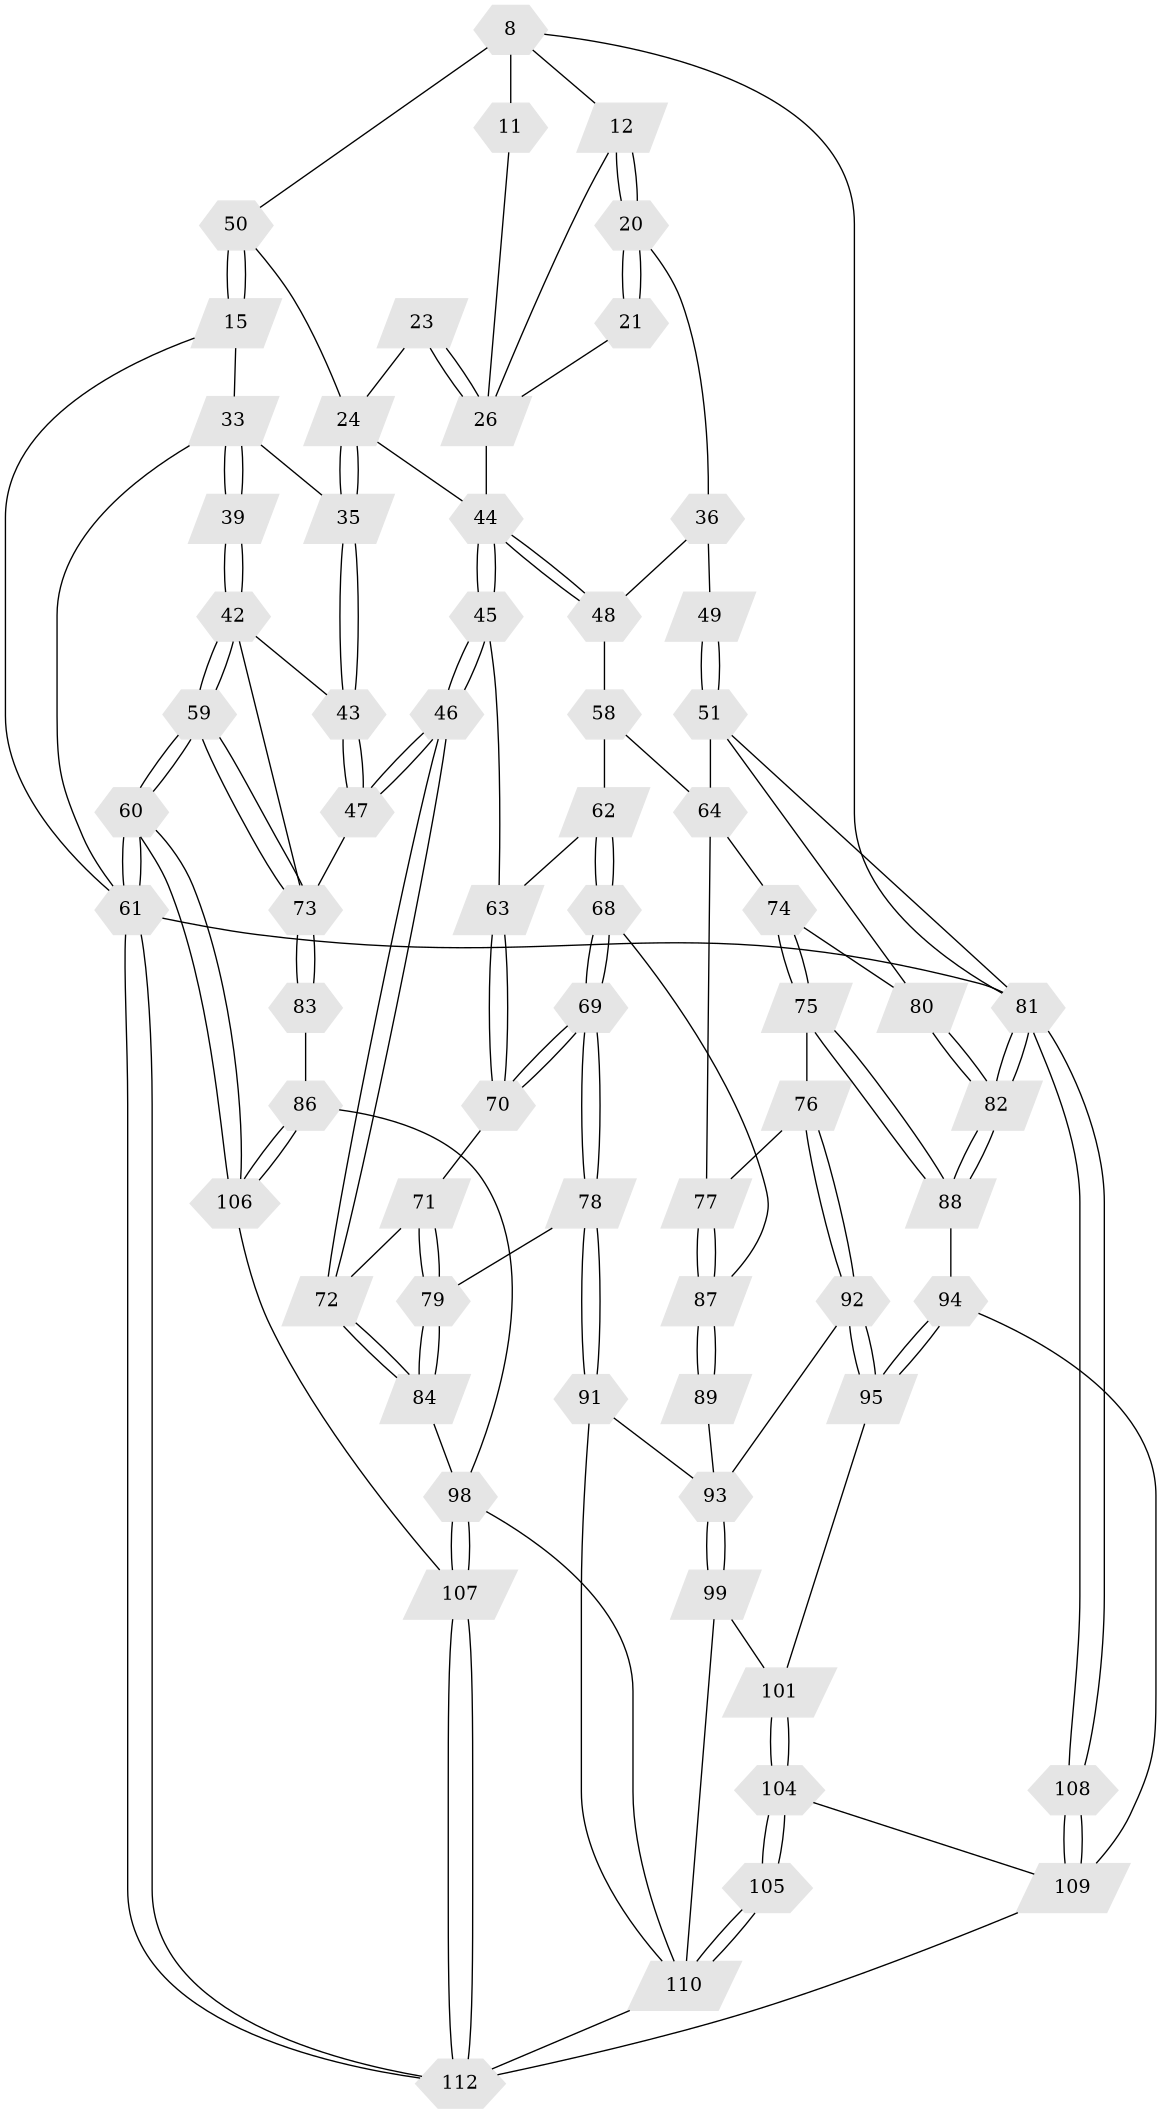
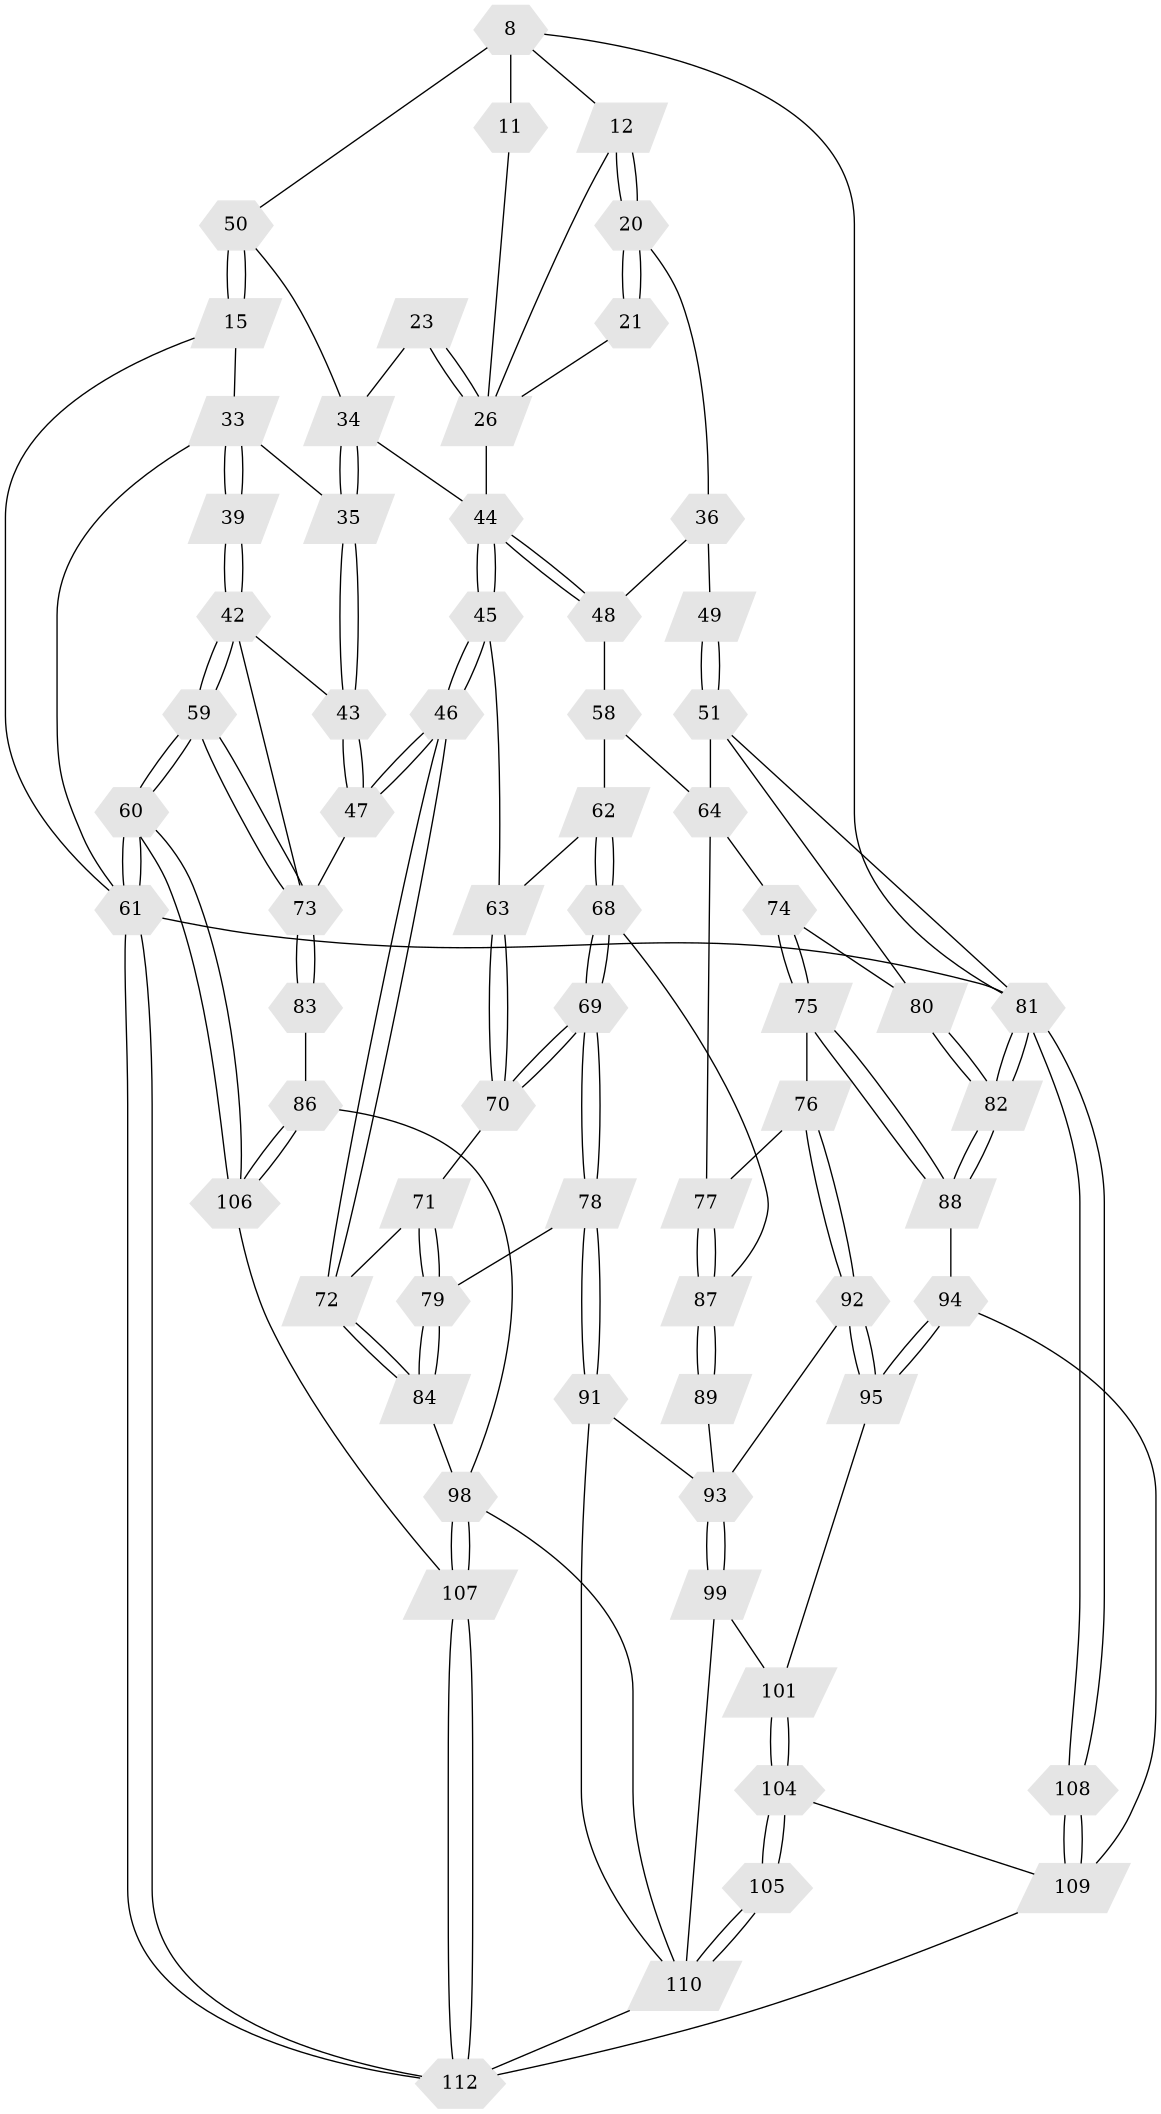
(349, 421) -> (349, 421)
